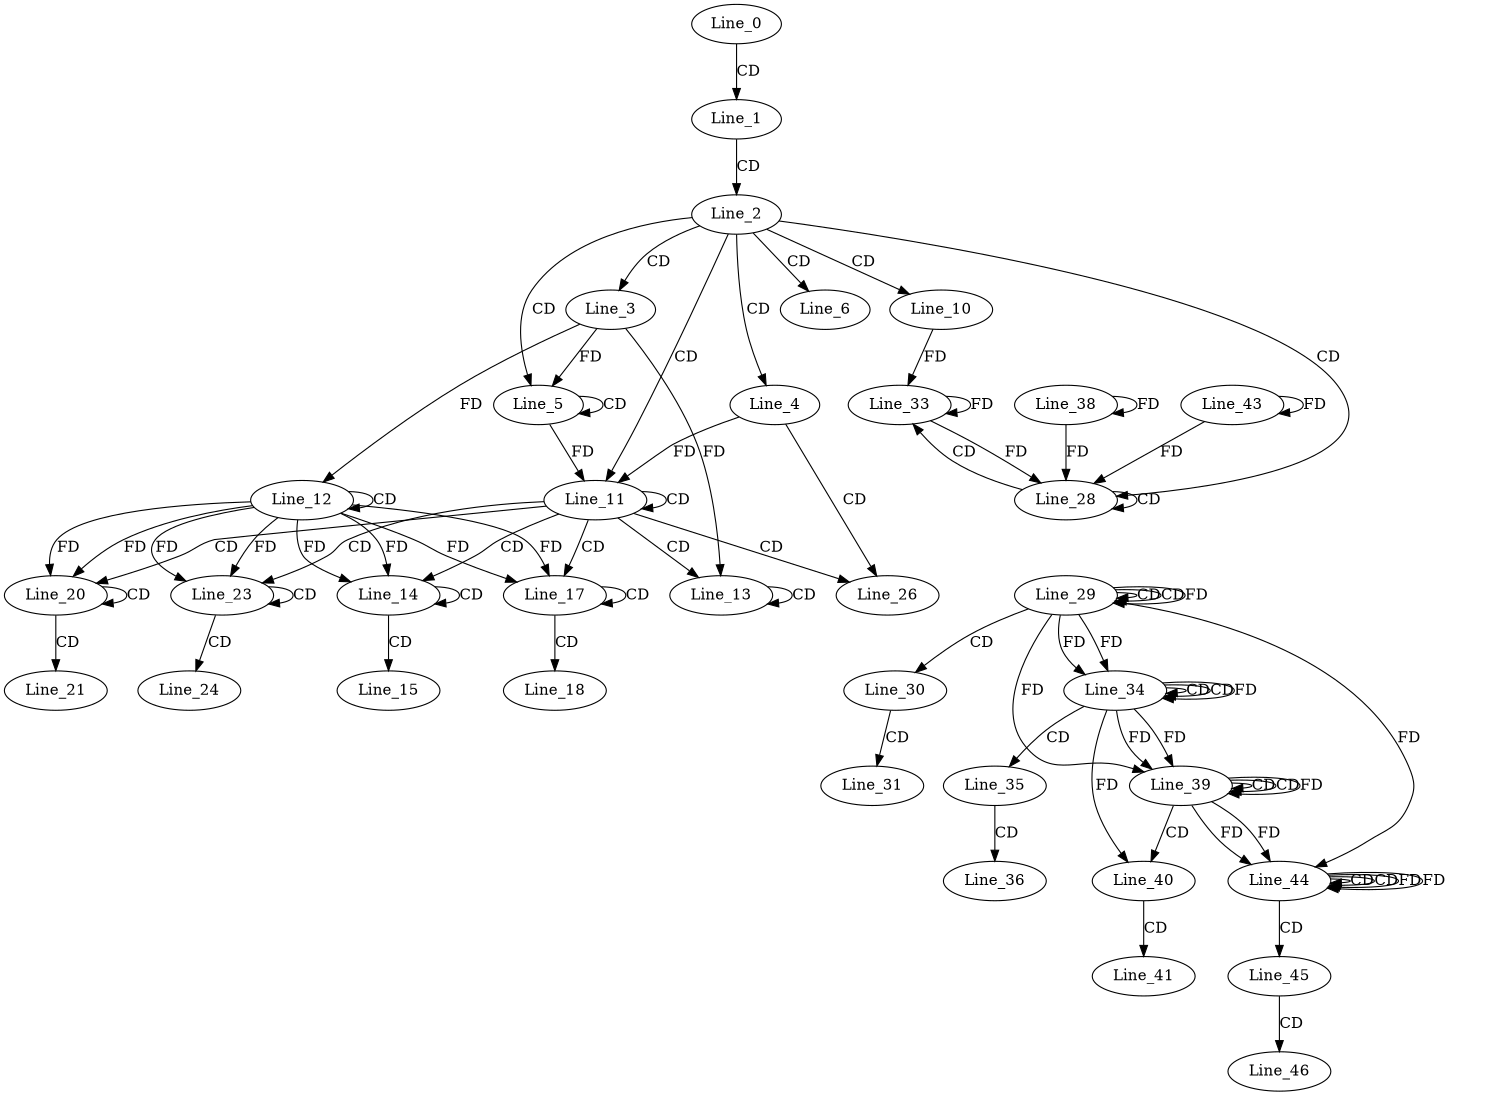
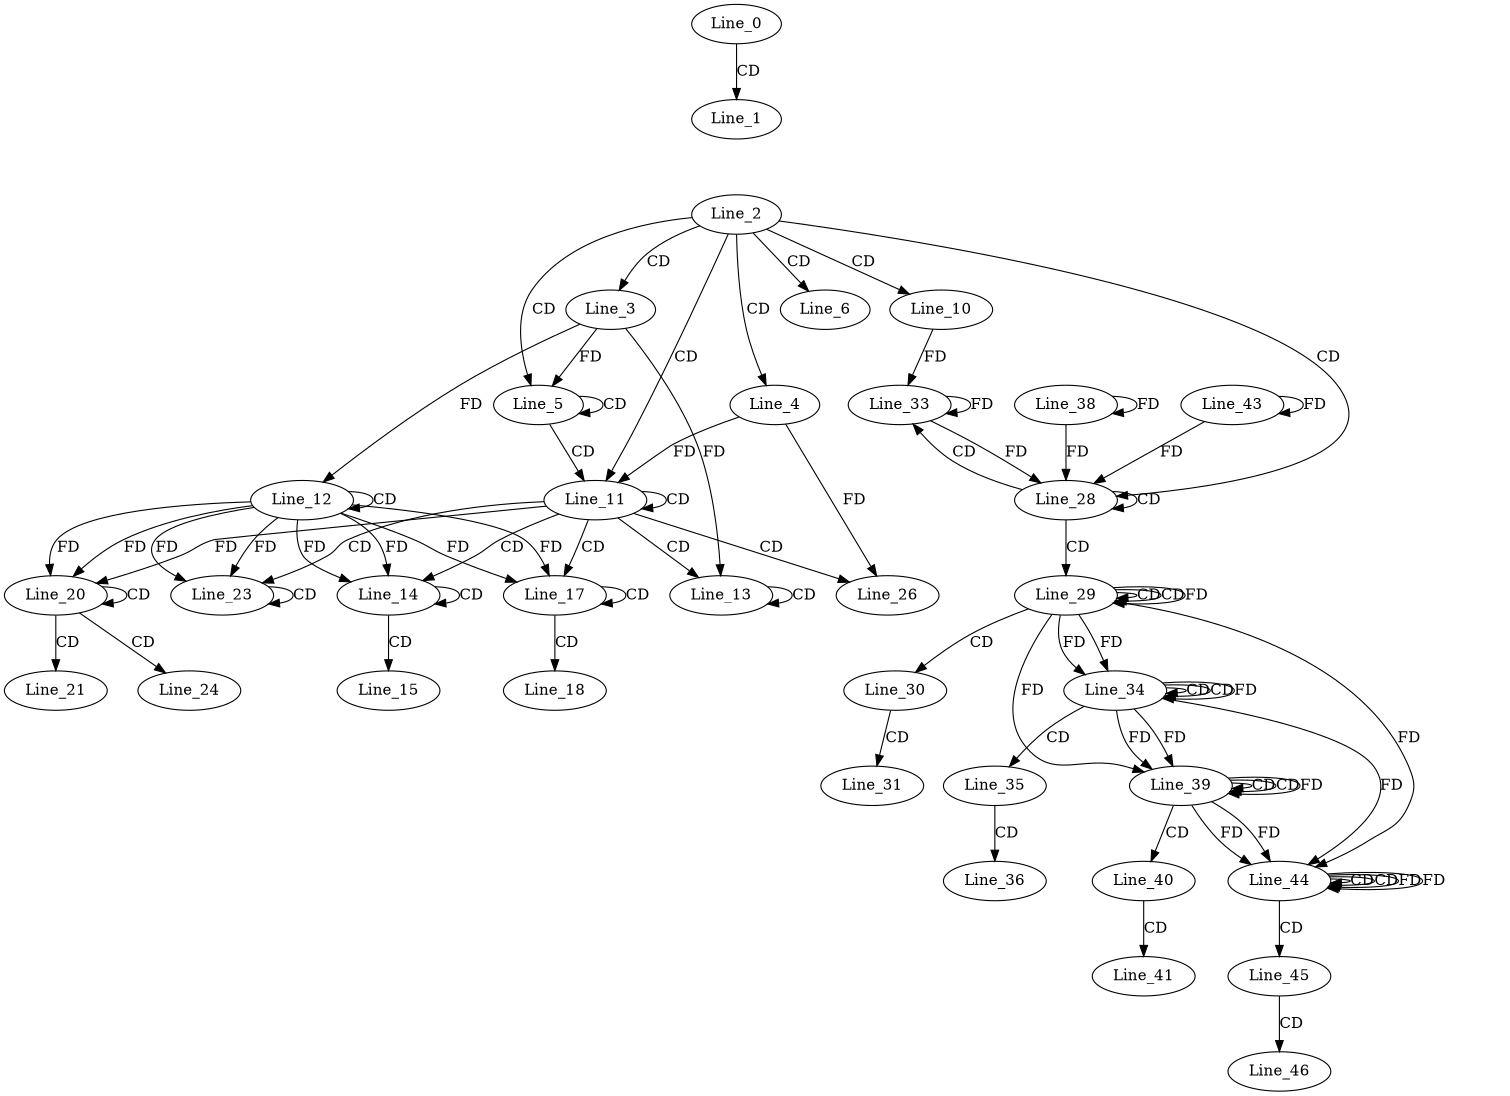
(737, 161) -> none
(583, 453) -> (583, 453)
(855, 500) -> (855, 500)
none -> (1066, 542)
(227, 548) -> (227, 548)
(208, 638) -> (118, 640)
(1092, 784) -> (1330, 739)
